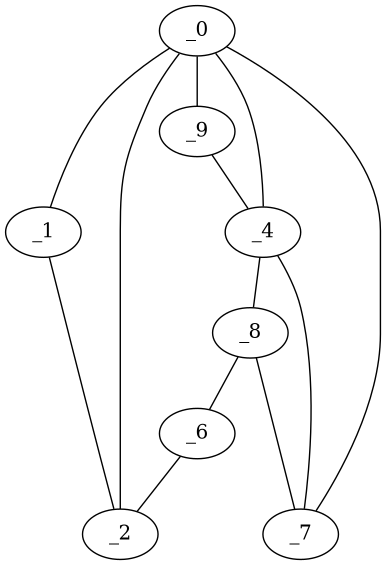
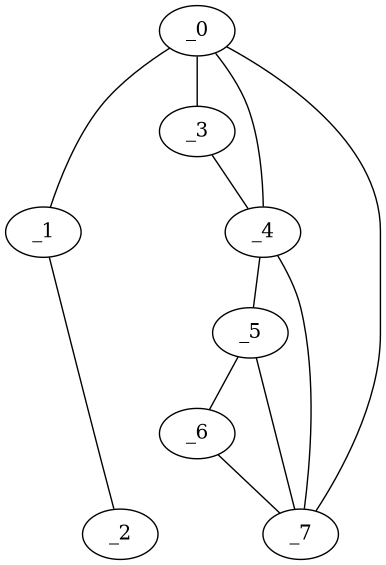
(197, 131) -> (197, 131)
(120, 275) -> none
(250, 333) -> (250, 333)
(159, 484) -> (249, 484)
